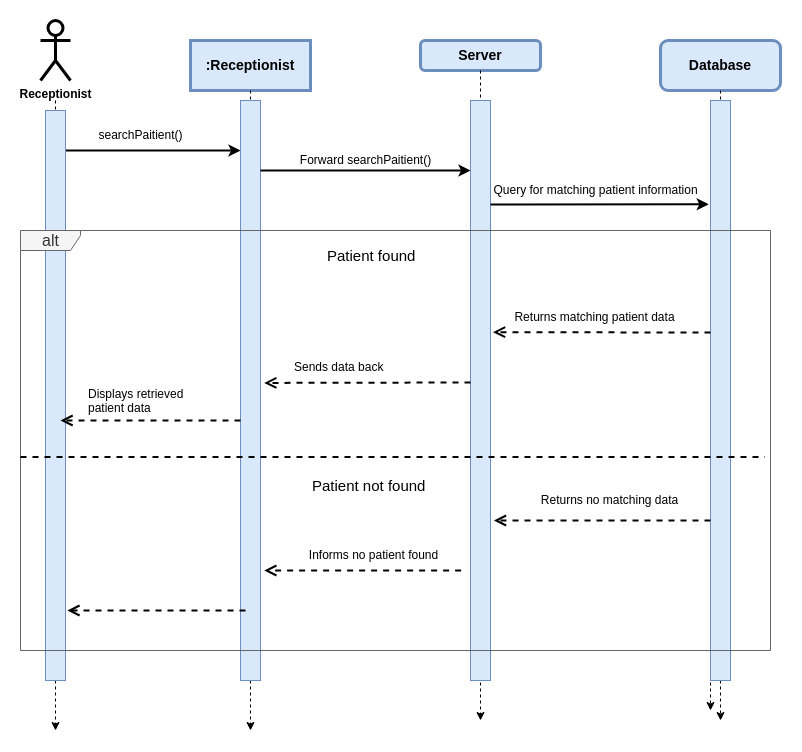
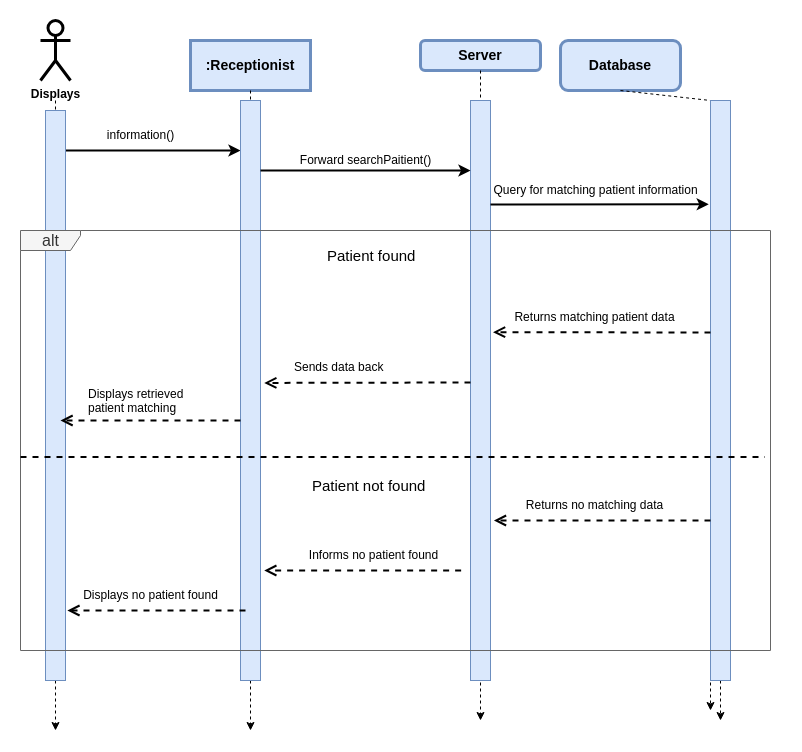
(721, 66) -> (621, 66)
(56, 95) -> (56, 95)
(141, 136) -> (141, 136)
(143, 402) -> (143, 402)
(609, 501) -> (594, 506)
none -> (150, 596)
